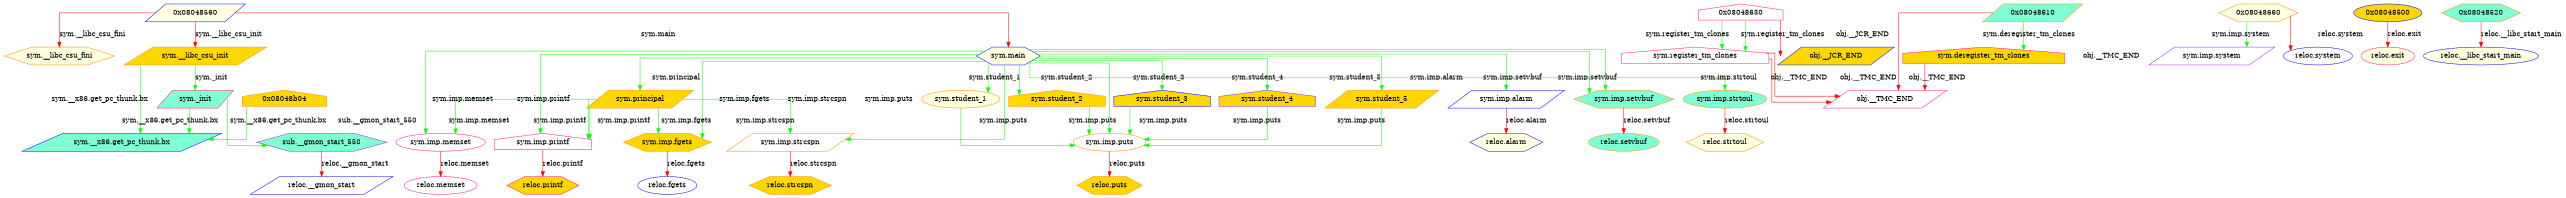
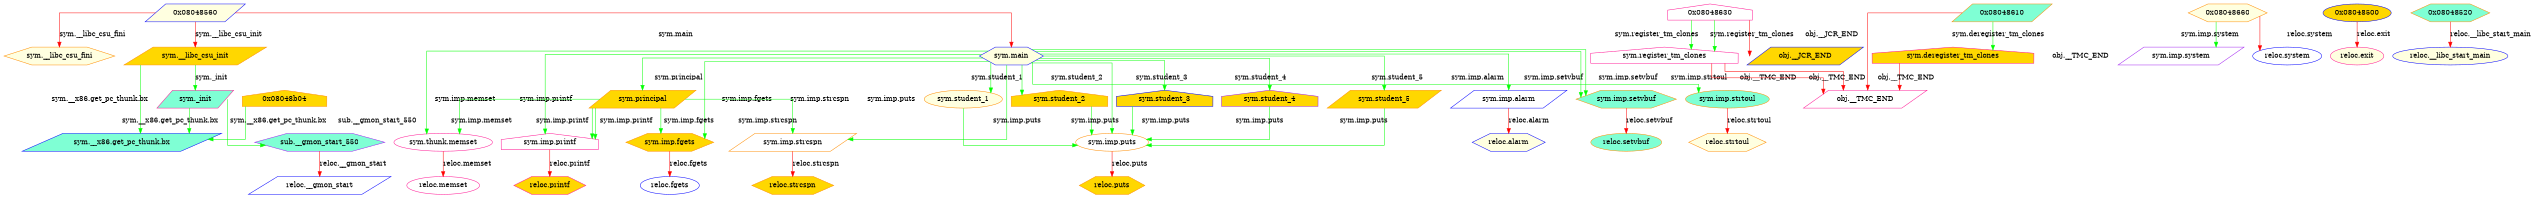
(441, 142) -> (443, 142)
